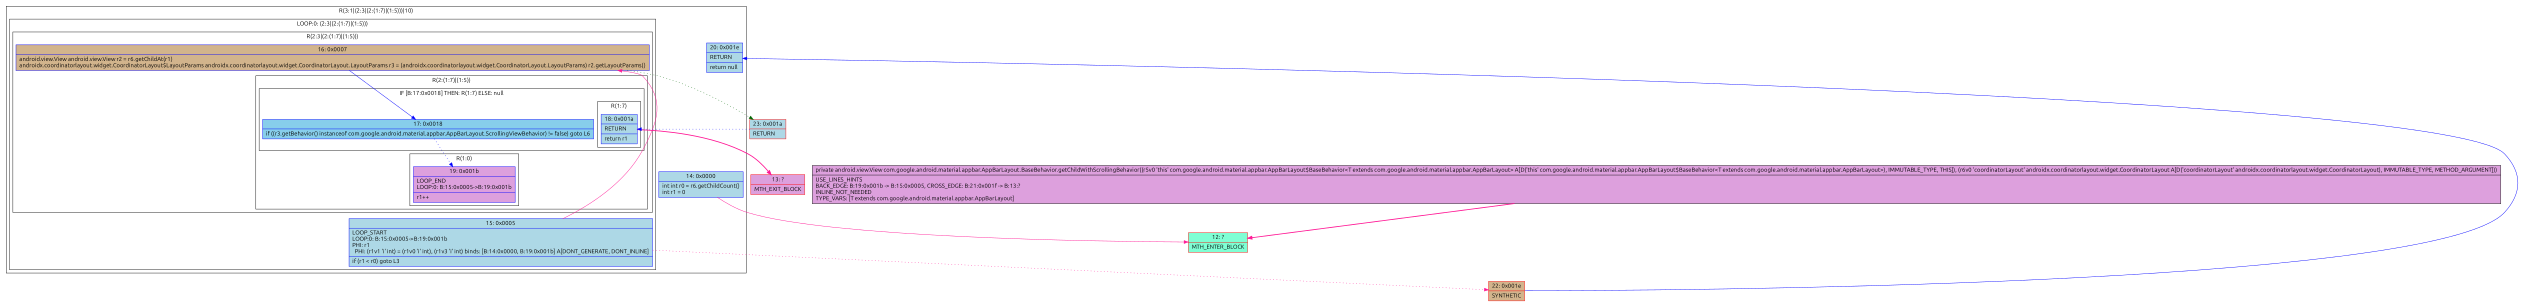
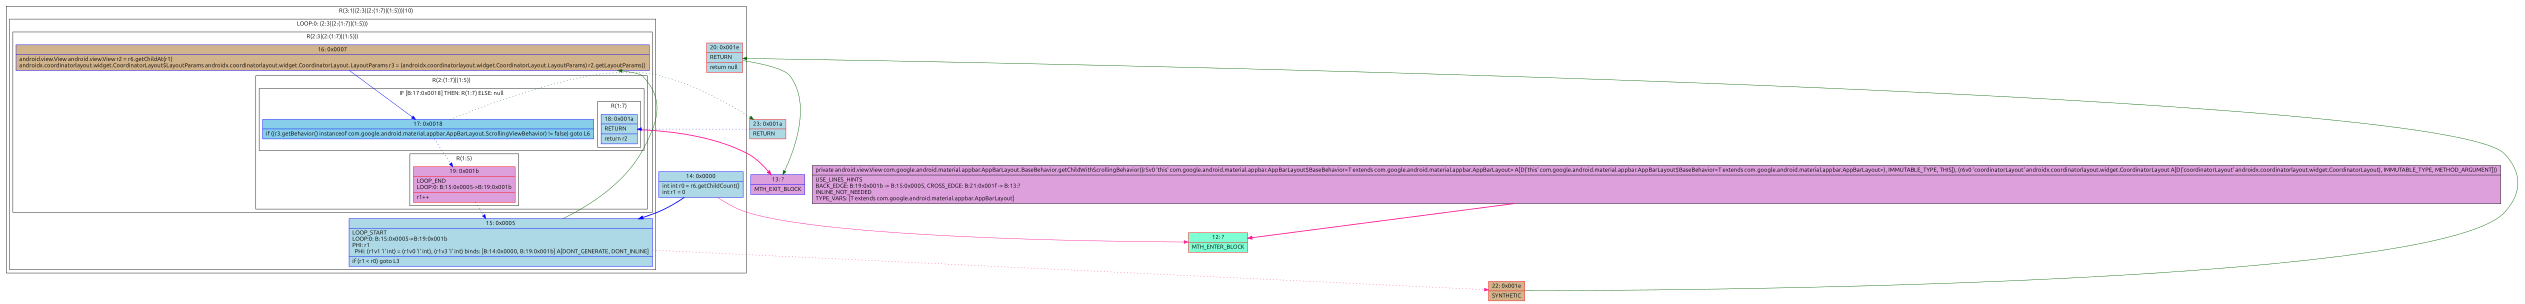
(725, 58) -> (725, 58)
(691, 87) -> (609, 73)
none -> (799, 99)
(2154, 106) -> (2154, 106)
(616, 139) -> (616, 139)
(639, 157) -> (639, 157)
(464, 159) -> (464, 159)
(464, 185) -> (464, 185)
(778, 185) -> (778, 185)
none -> (479, 209)
none -> (664, 209)
